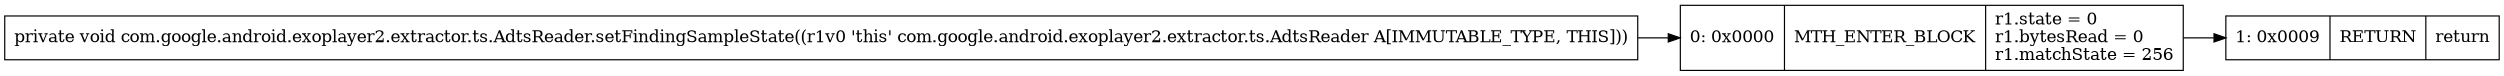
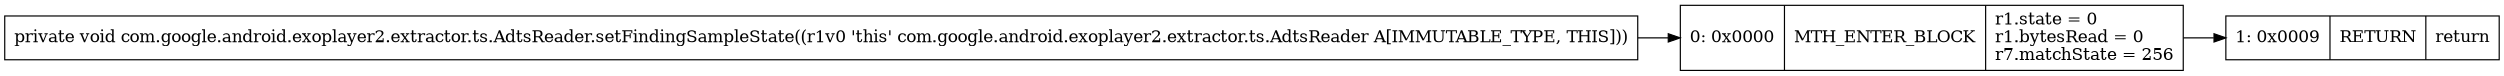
(2084, 55) -> (2084, 55)
